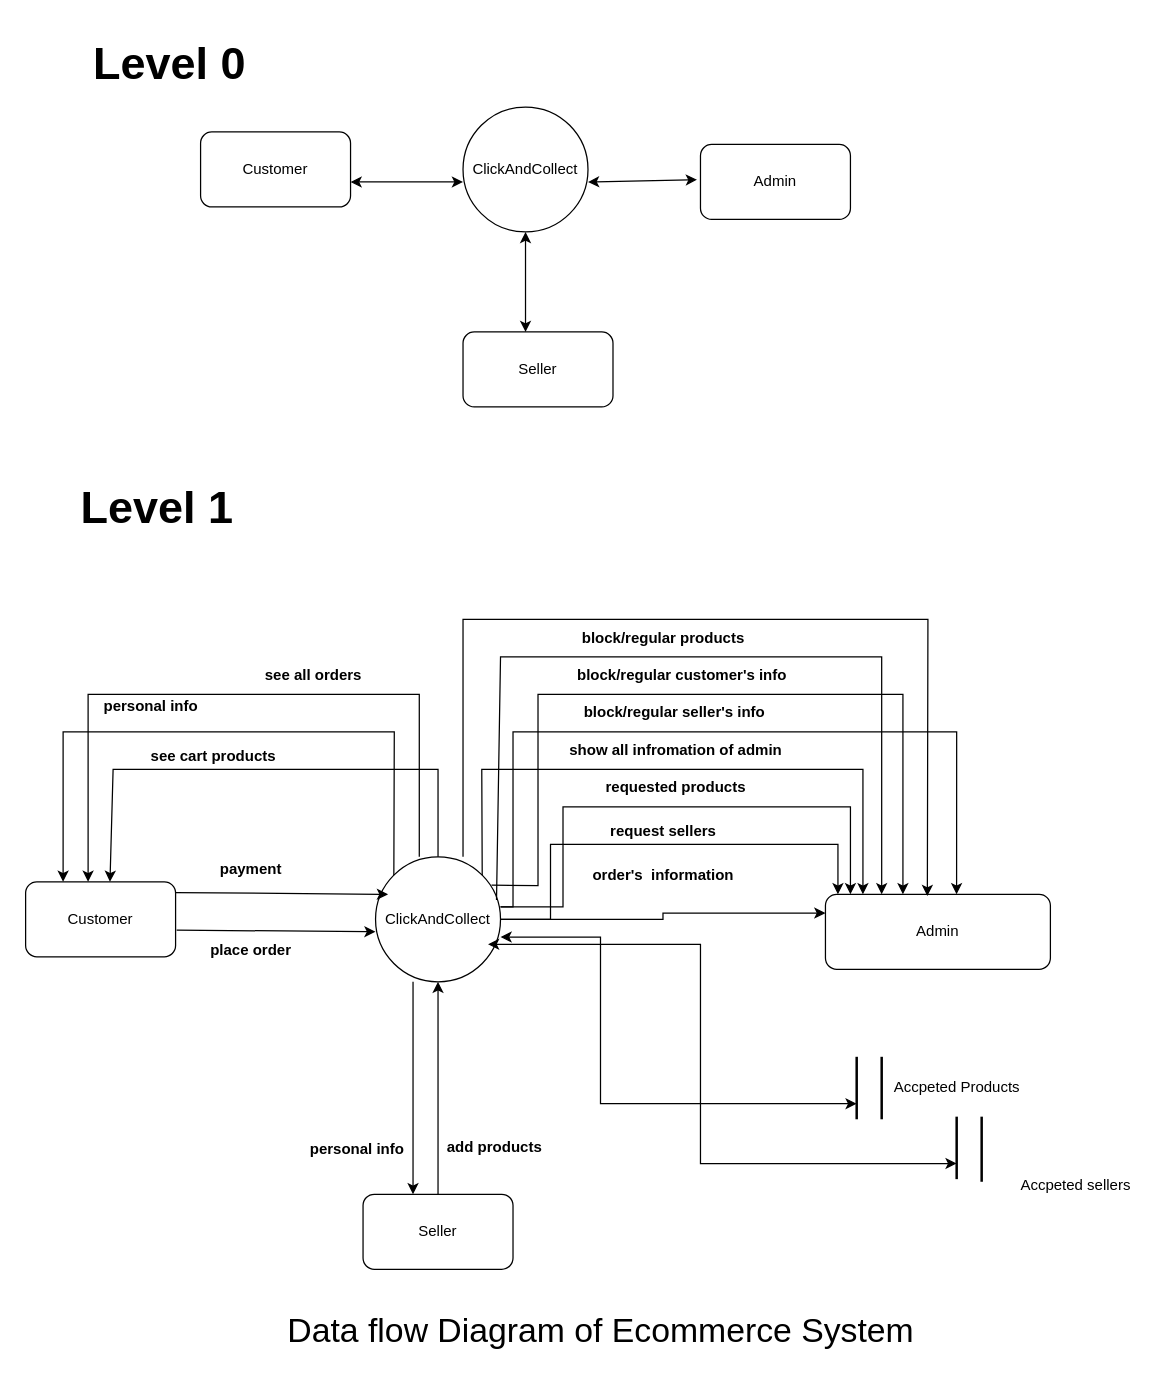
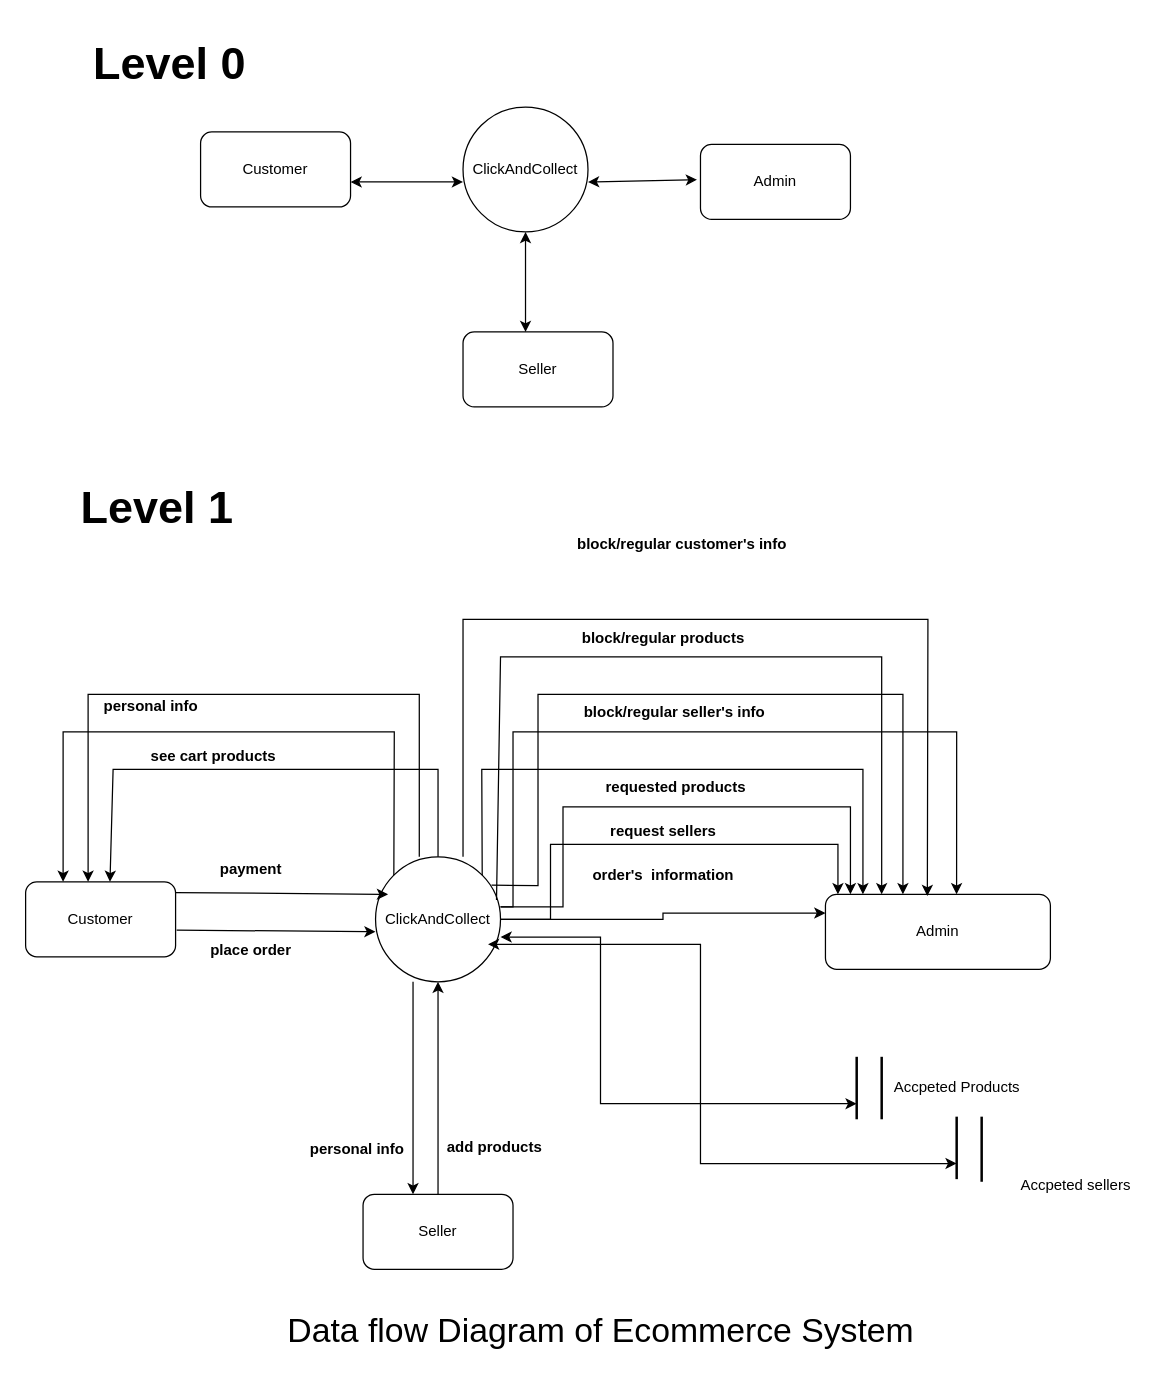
(313, 676) -> none
(682, 676) -> (682, 544)
(676, 751) -> none
